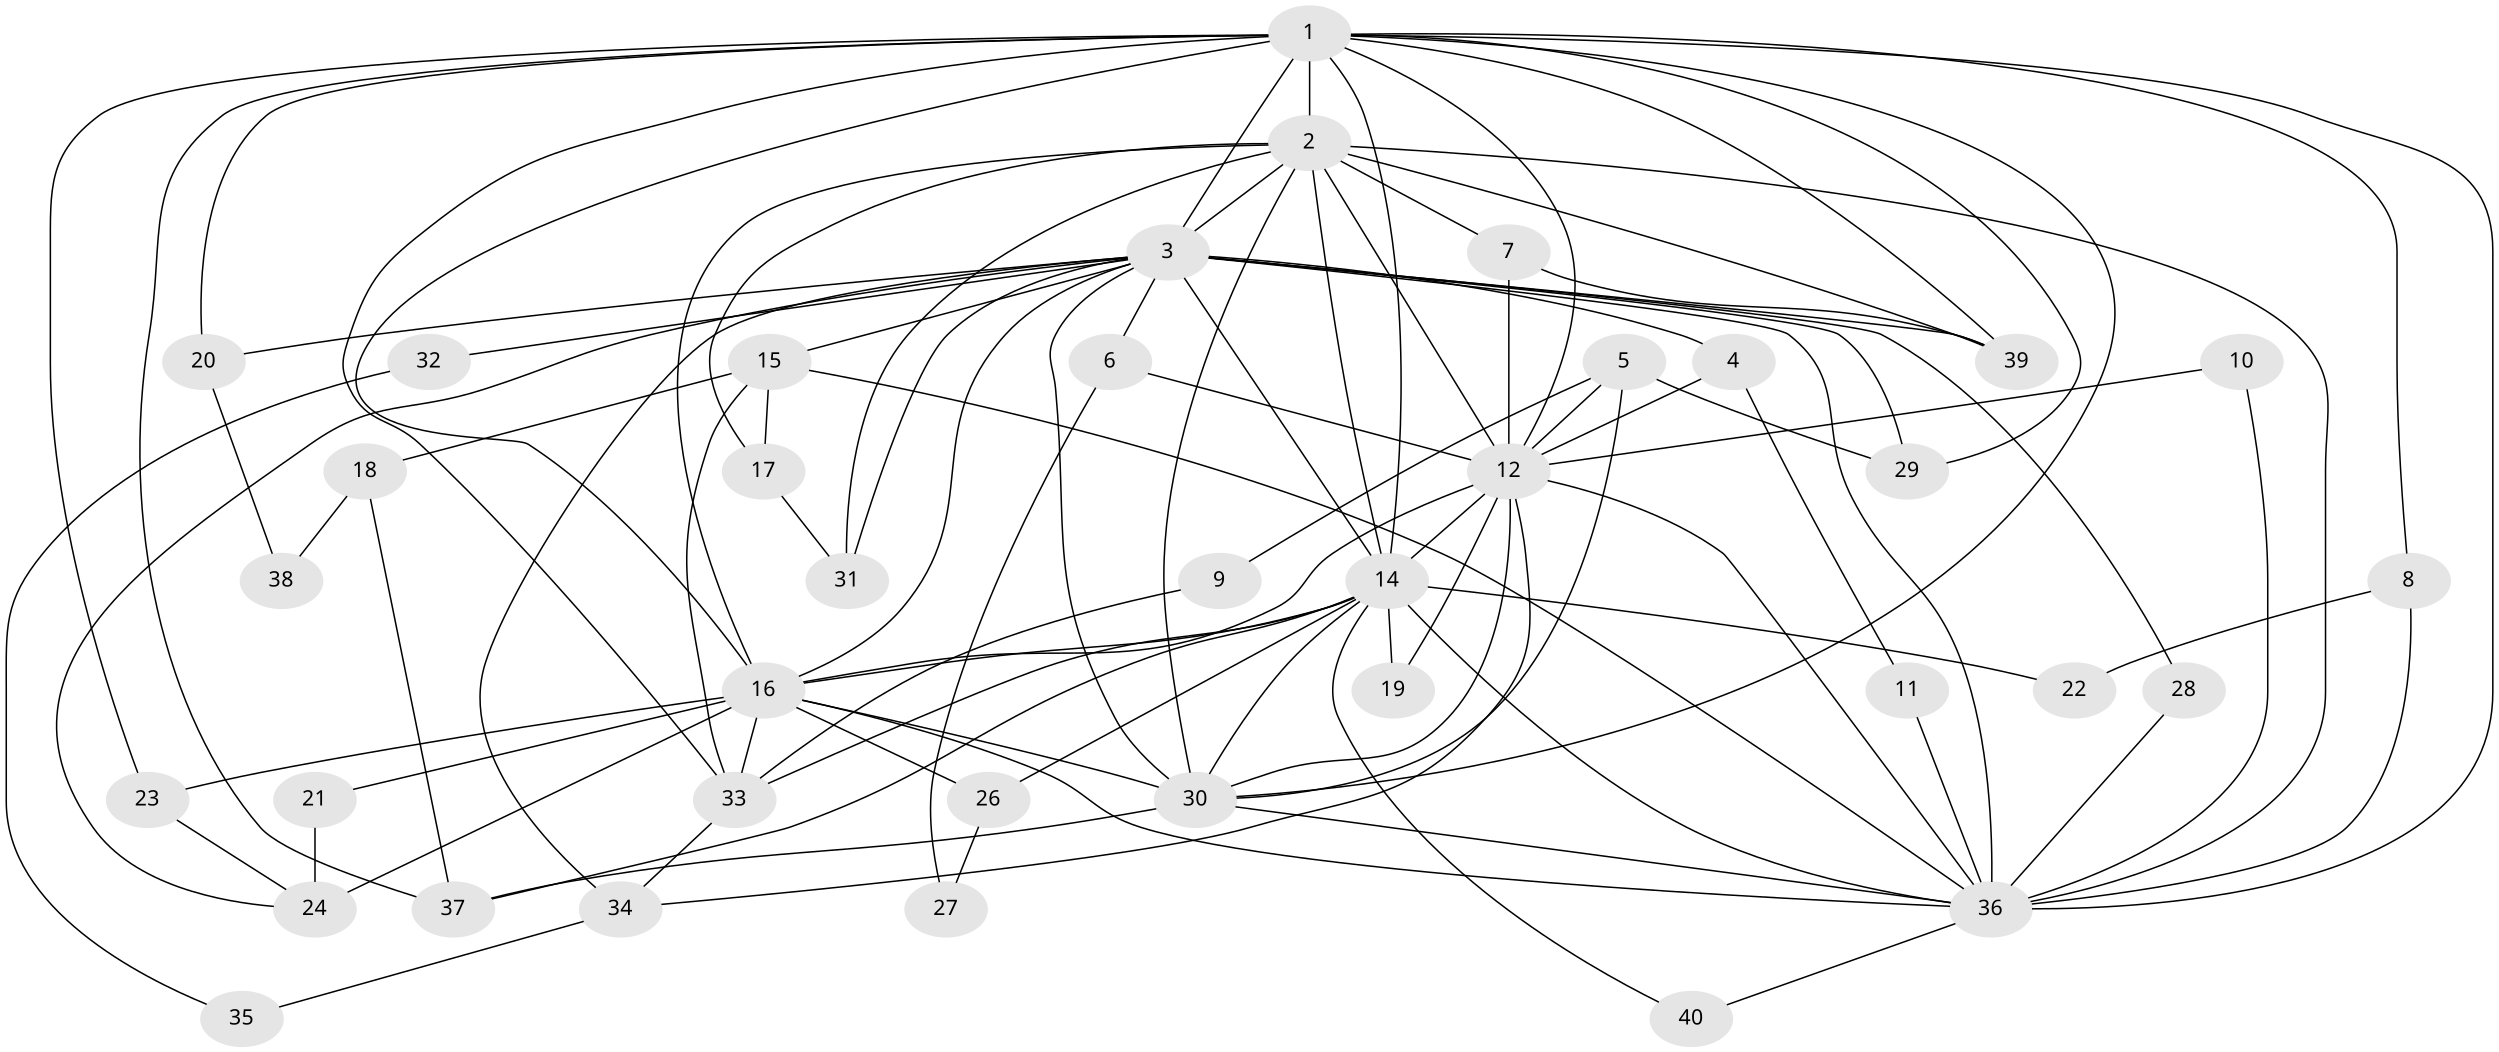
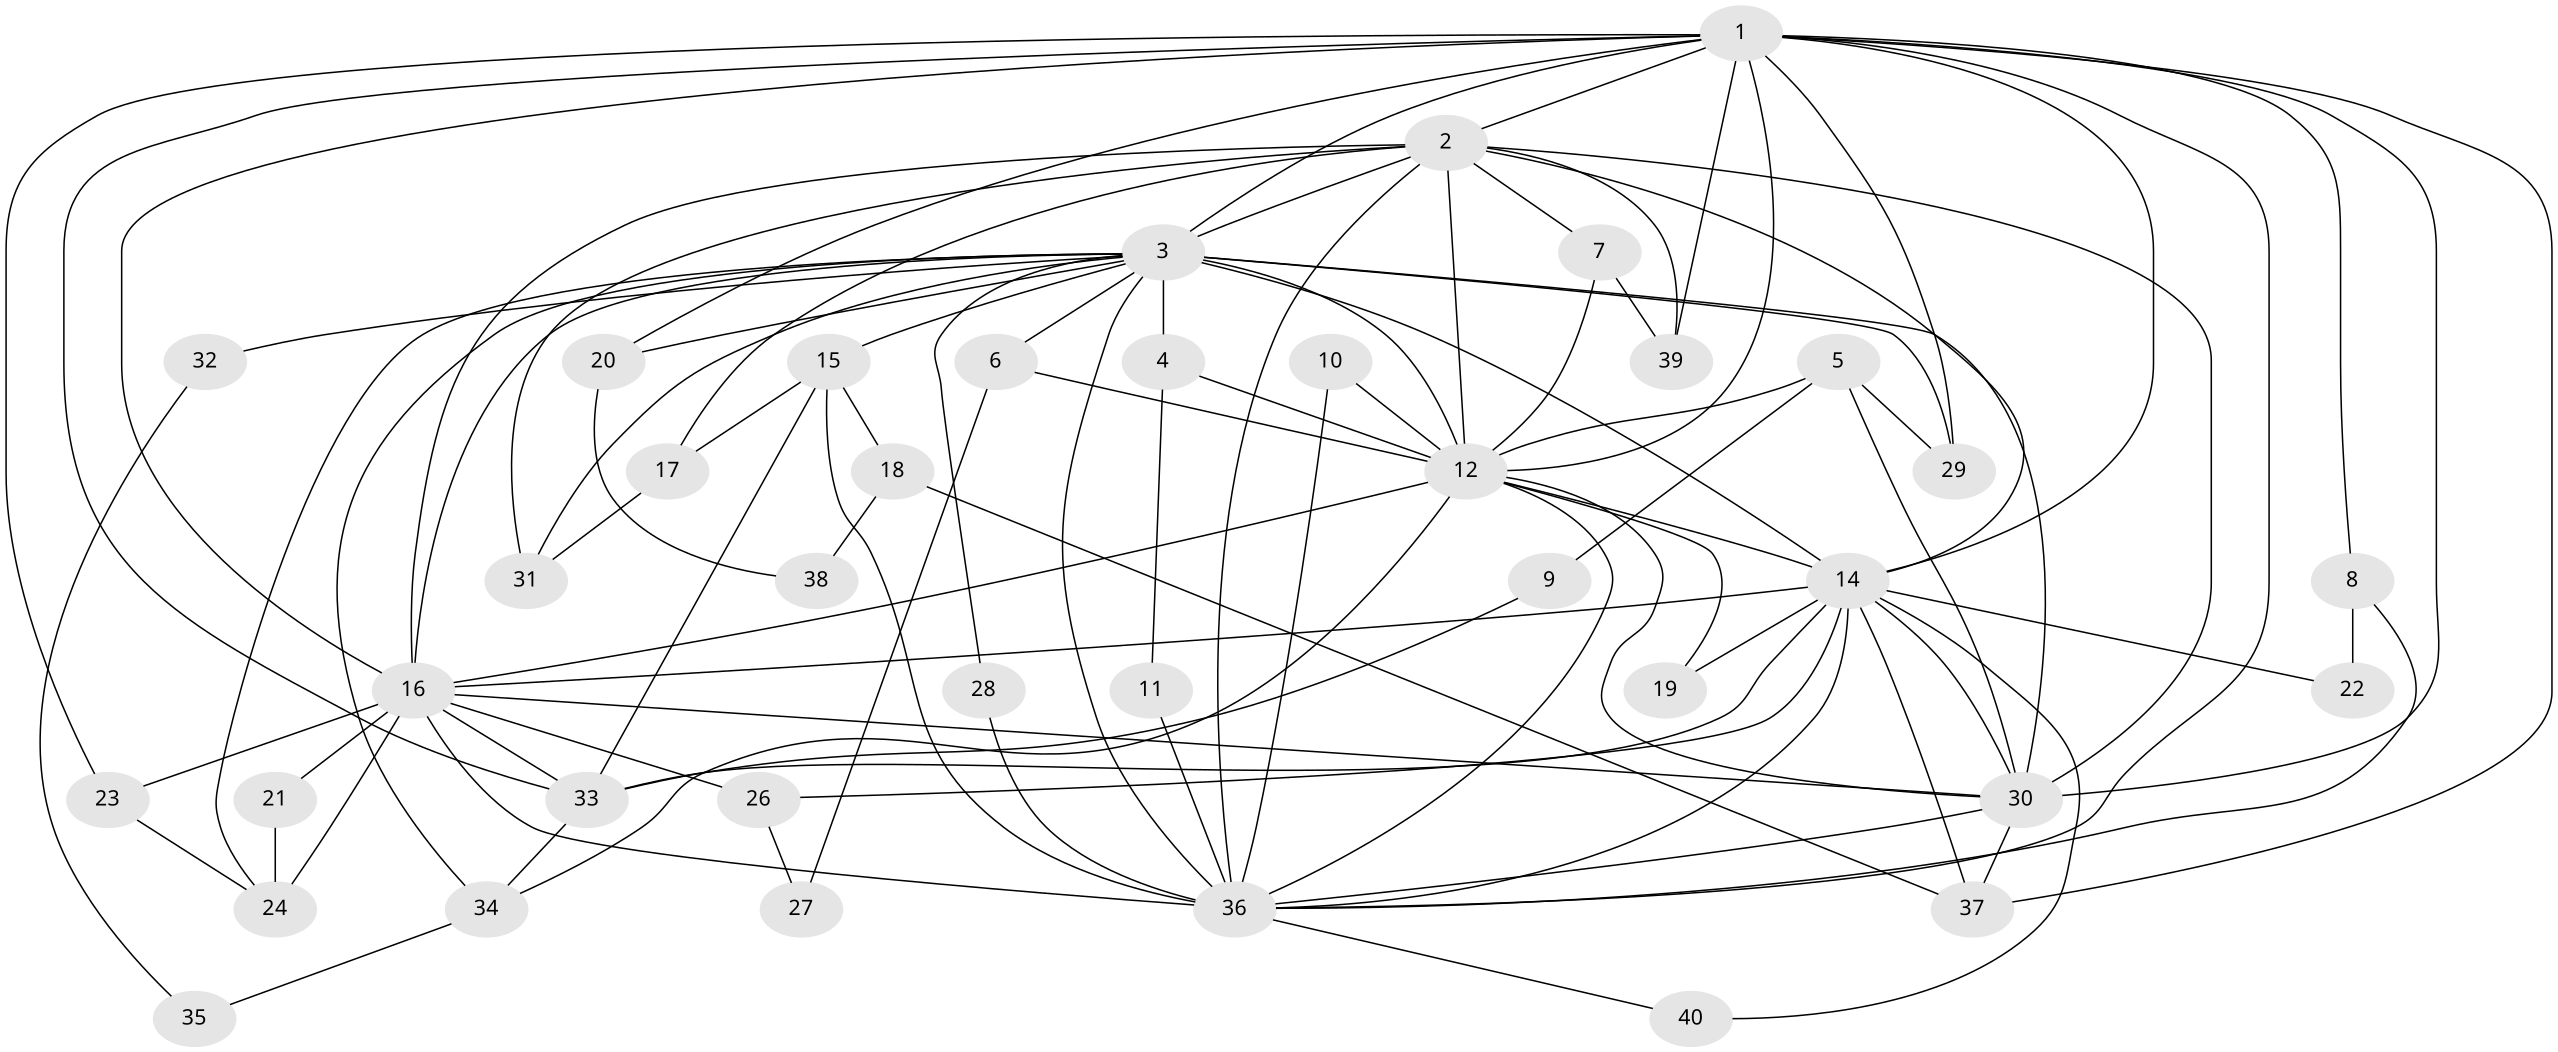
(1598, 295) -> (1365, 320)
